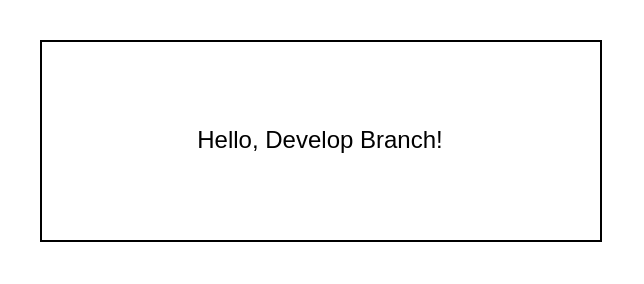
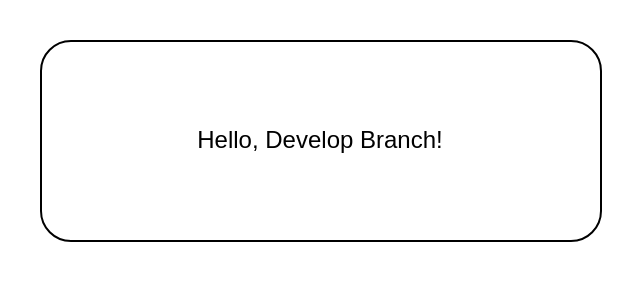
(321, 141) -> (321, 141)
